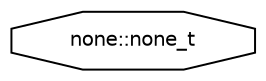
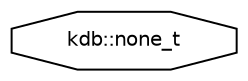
(133, 41) -> (124, 41)
